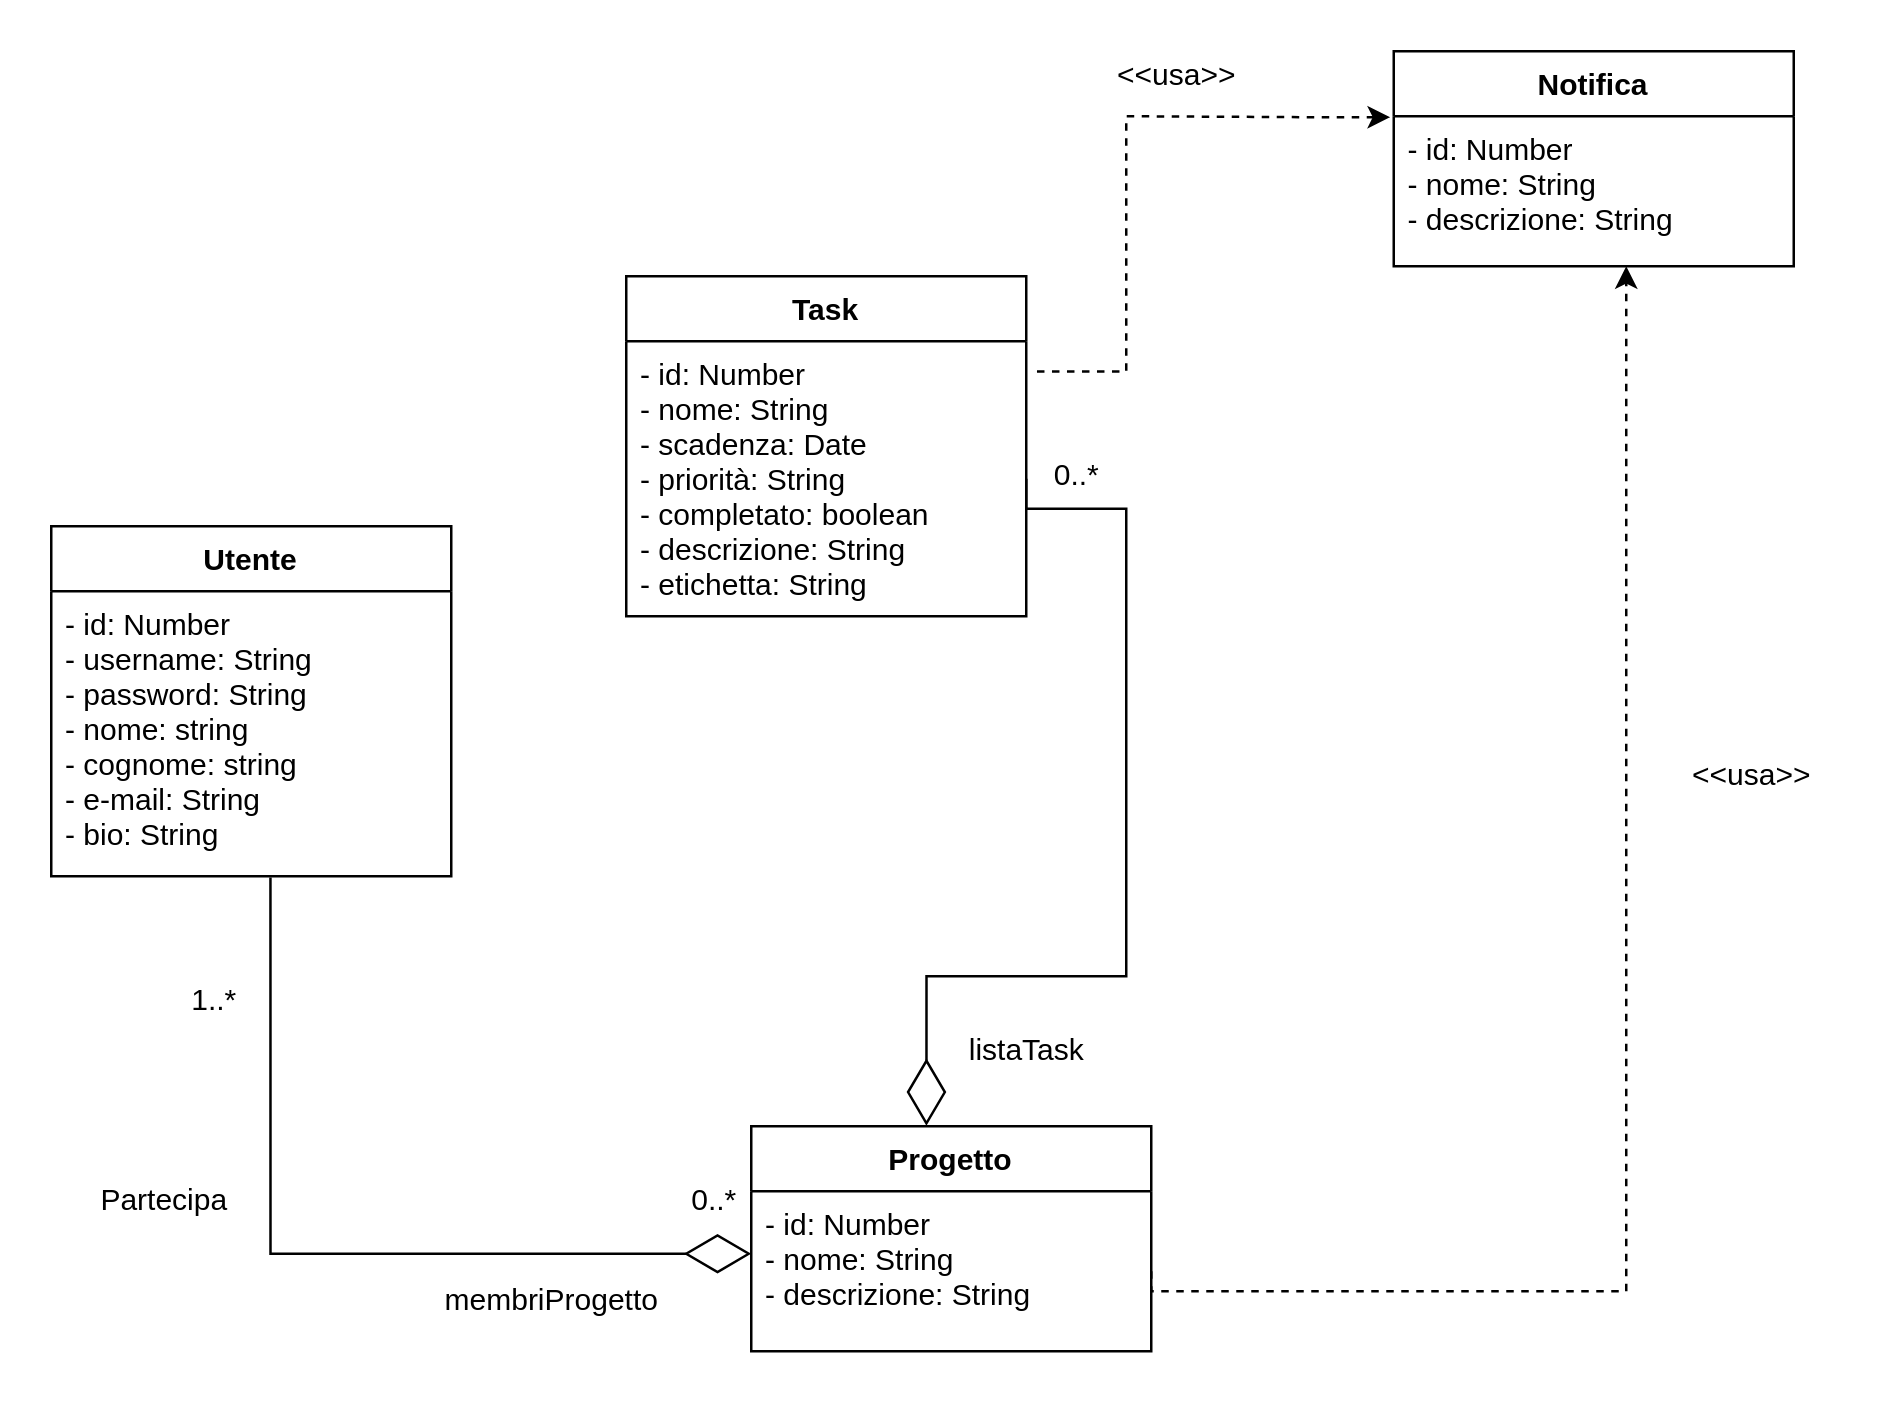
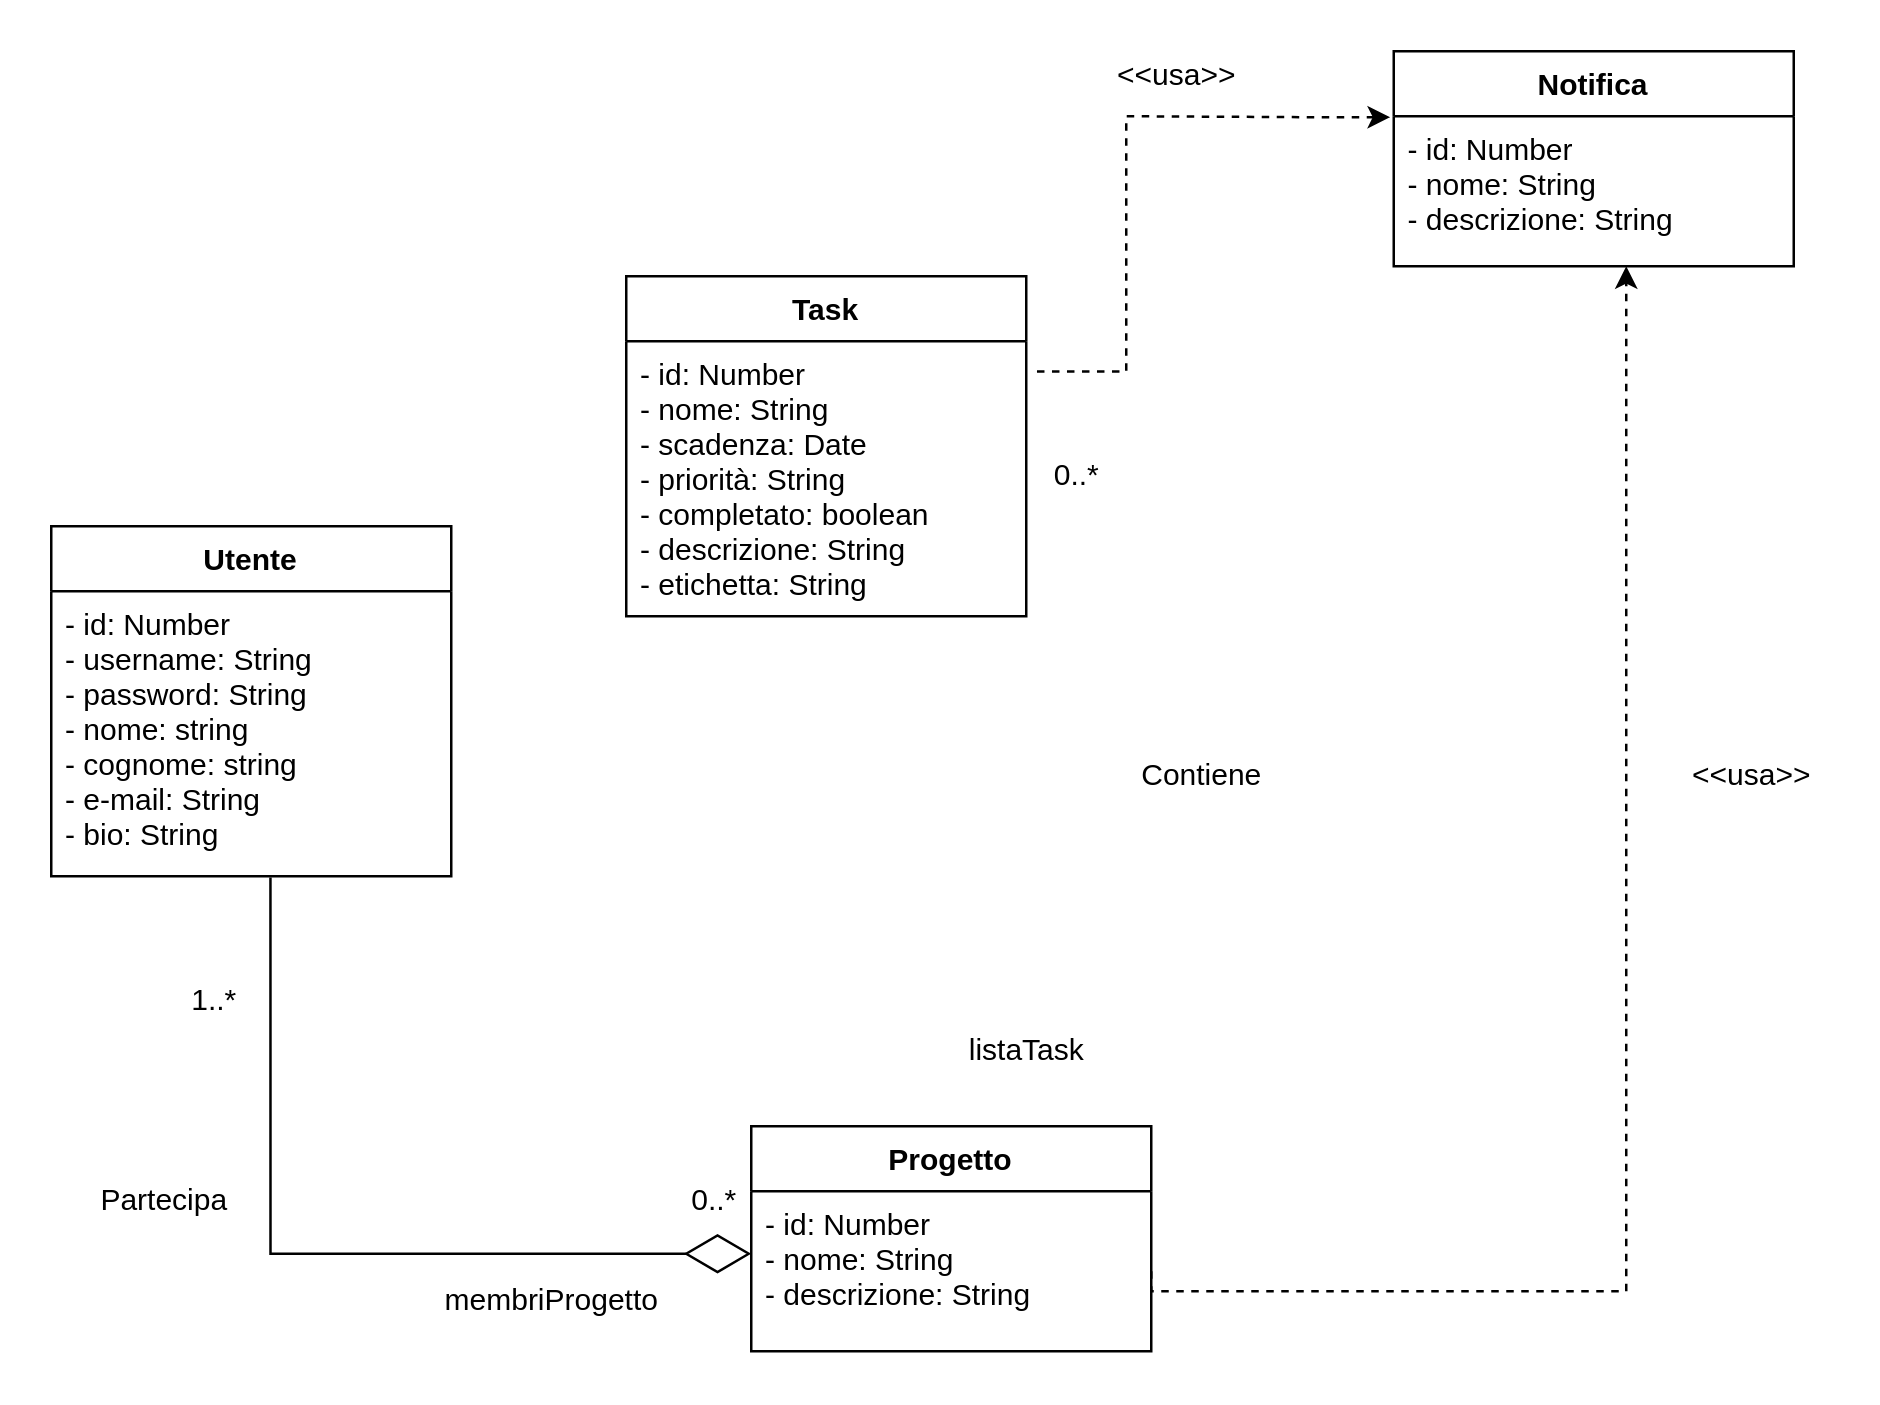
none -> (1201, 776)
(1126, 836) -> none
